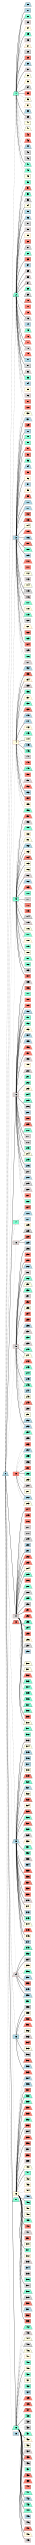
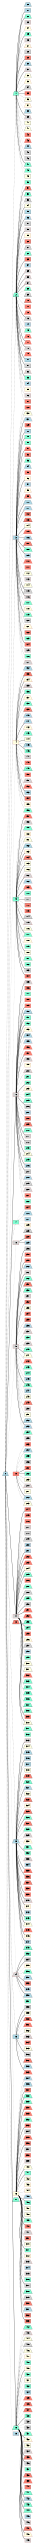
(28, 1284) -> (28, 1284)
none -> (28, 1658)
